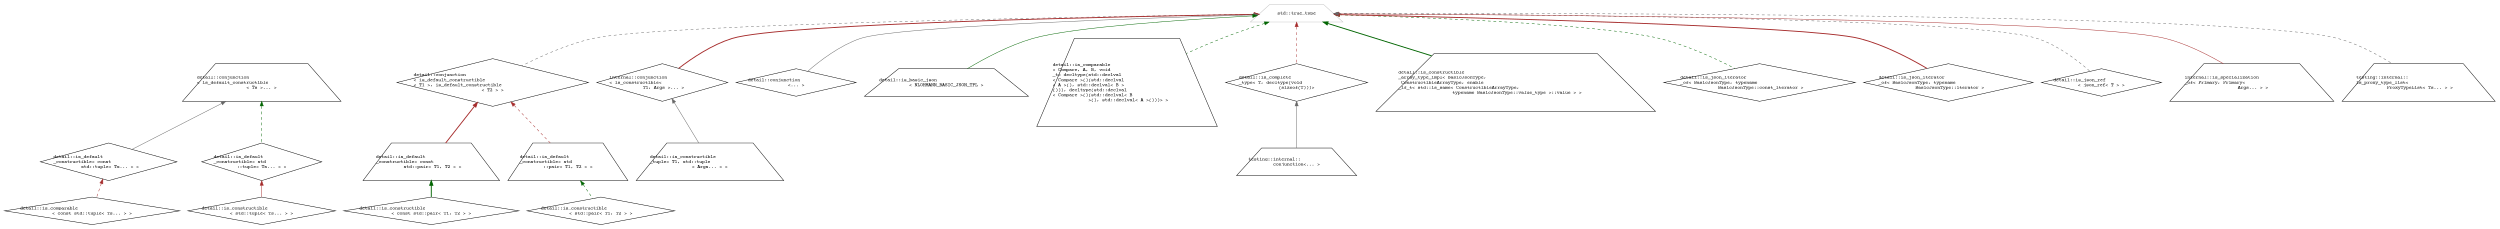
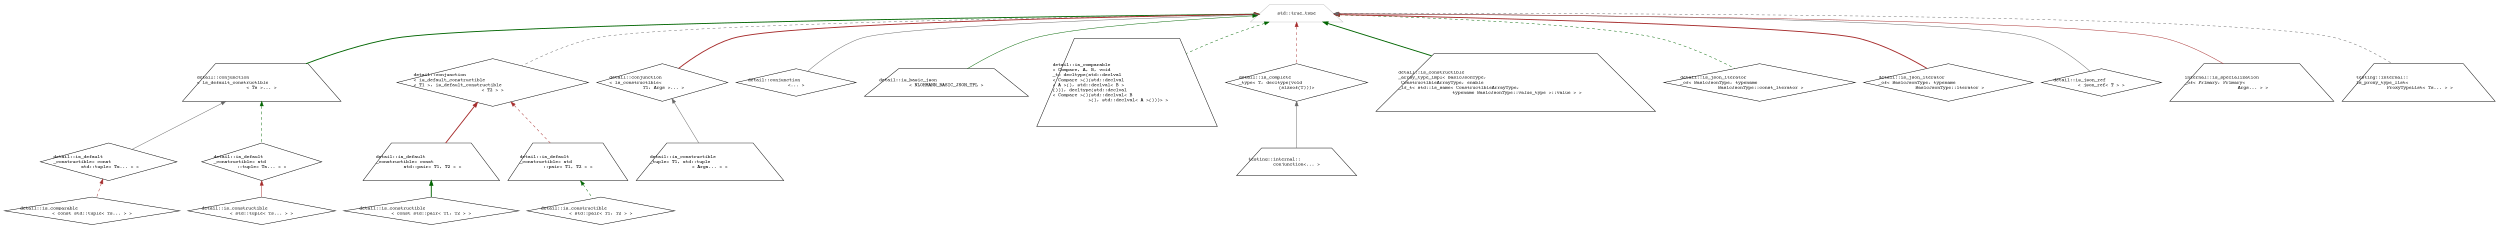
none -> (778, 22)
(1891, 24) -> (1891, 24)
(662, 82) -> (662, 82)
